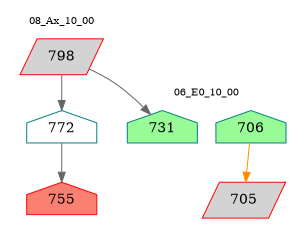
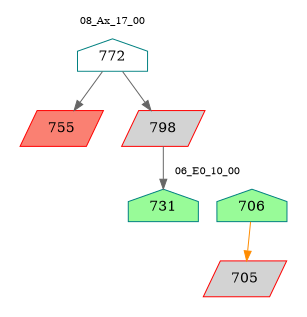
(62, 21) -> (113, 21)
(62, 88) -> (134, 87)
(62, 200) -> (62, 128)
